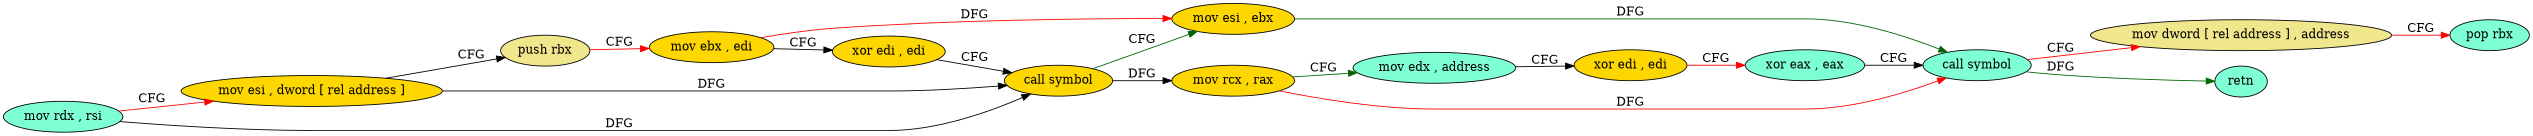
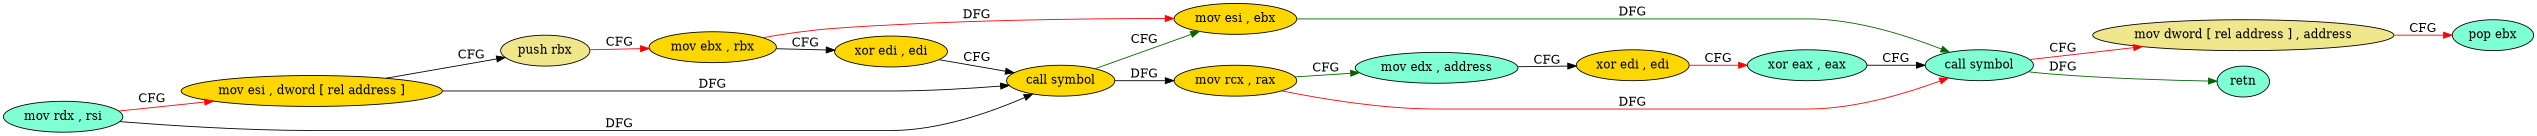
(2490, 35) -> (2493, 35)
(712, 47) -> (713, 47)
